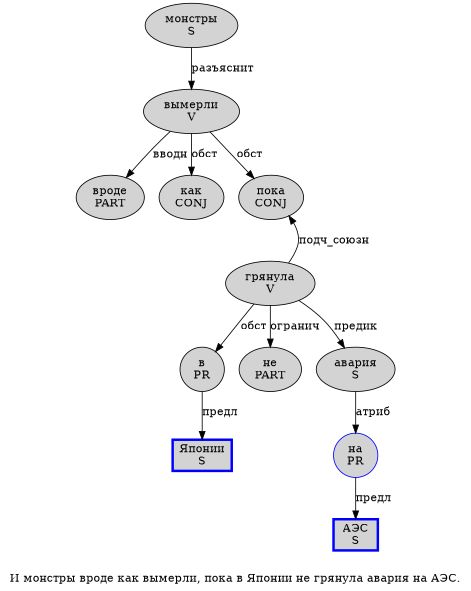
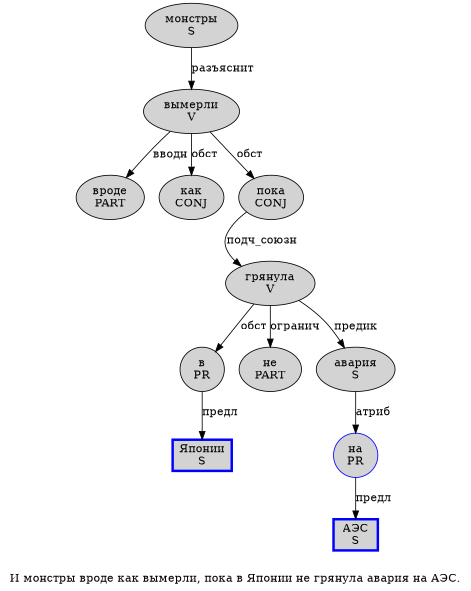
(298, 244) -> (227, 234)
